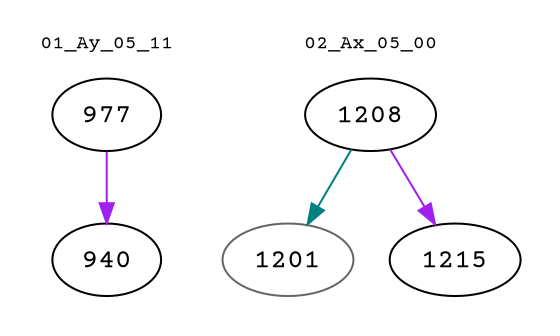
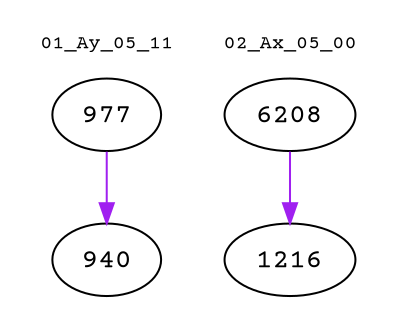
(371, 115) -> (290, 115)
(288, 260) -> none
(455, 260) -> (290, 260)
